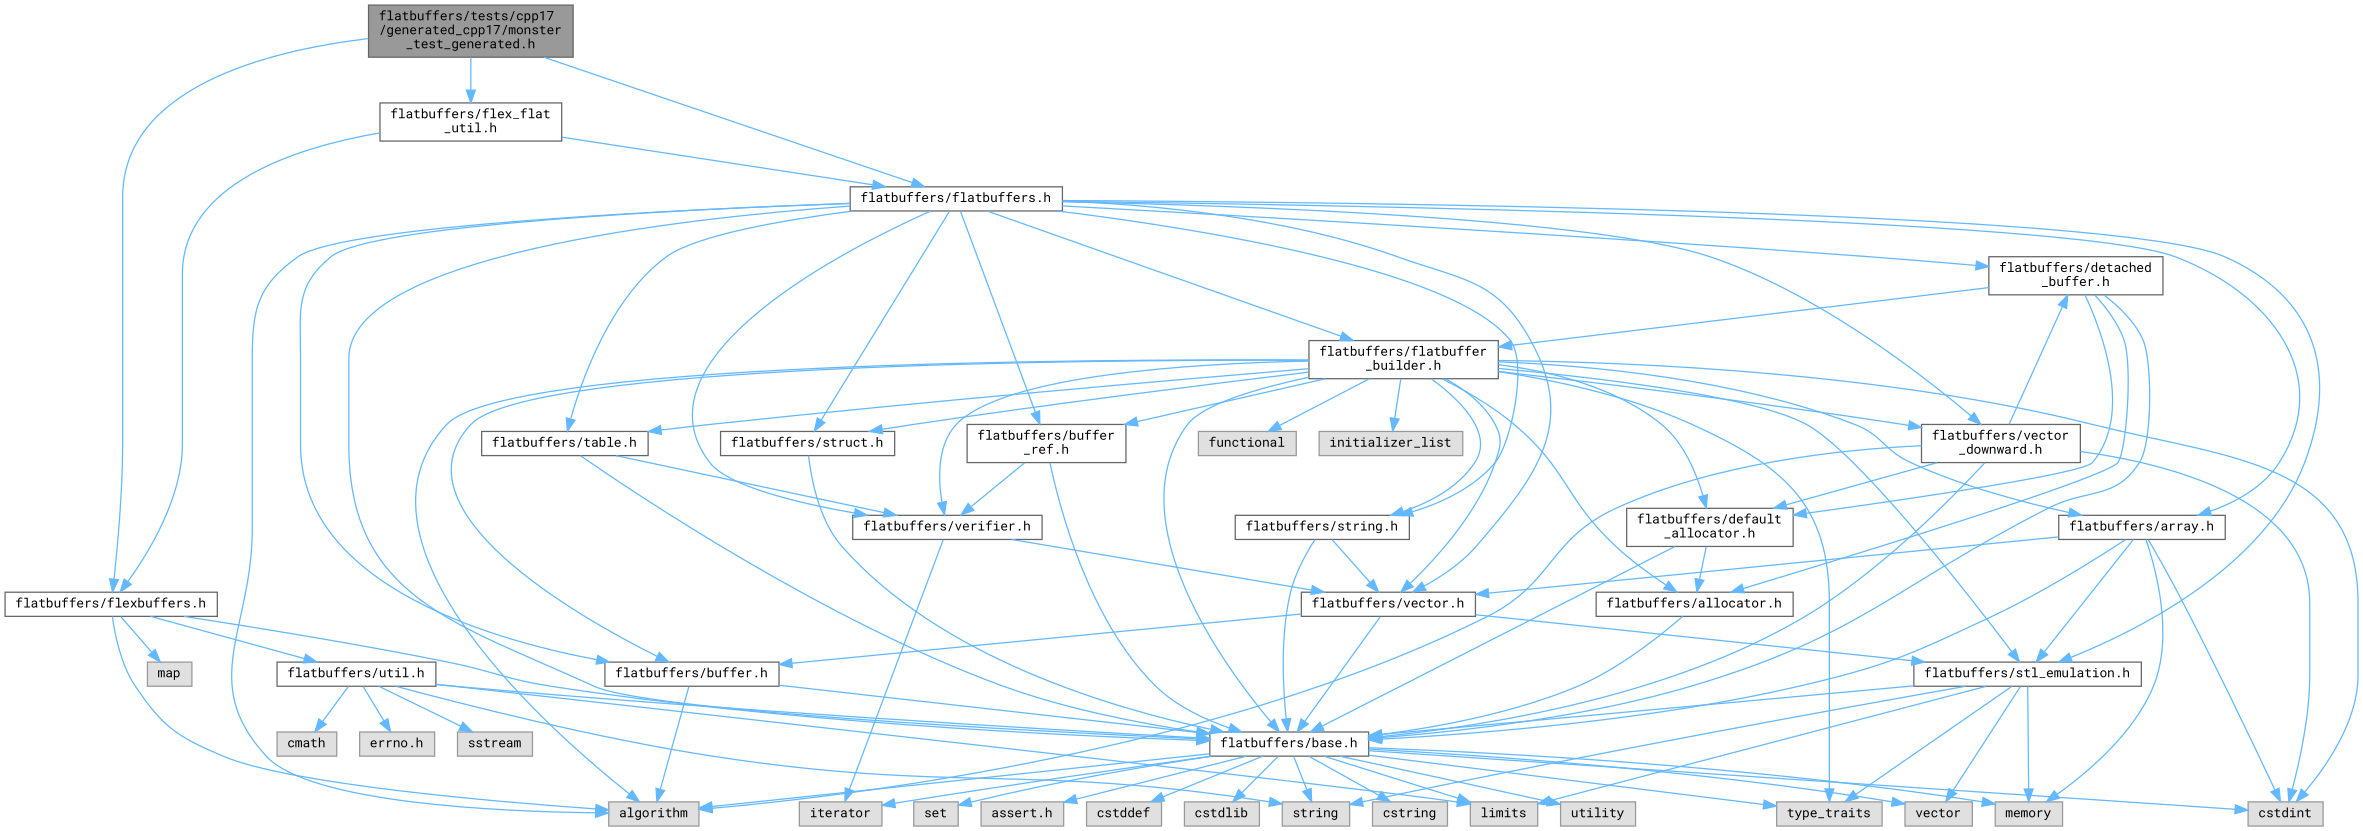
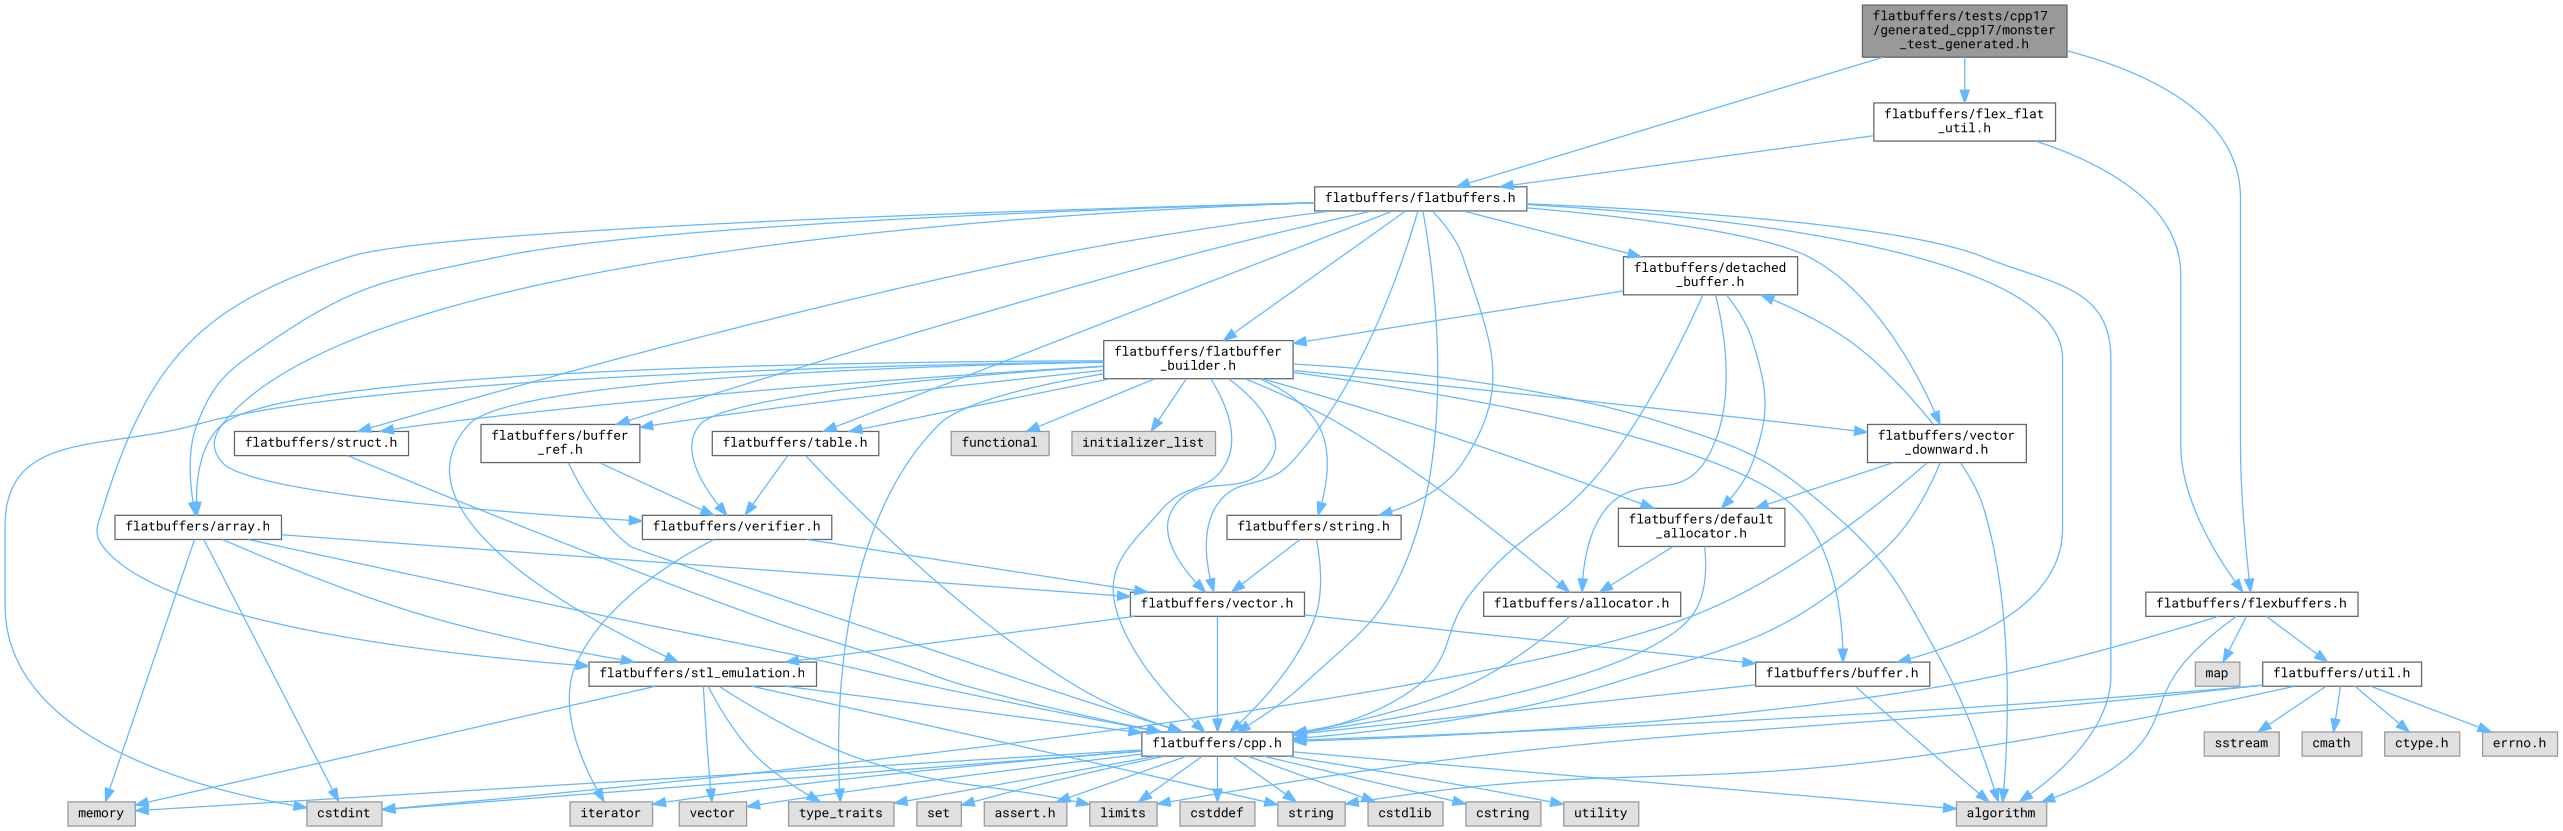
(1289, 744) -> (1217, 744)
none -> (2422, 744)
